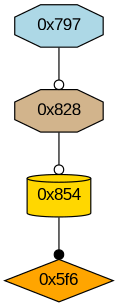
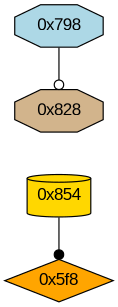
(59, 26) -> (59, 26)
(59, 149) -> none
(59, 281) -> (59, 281)
